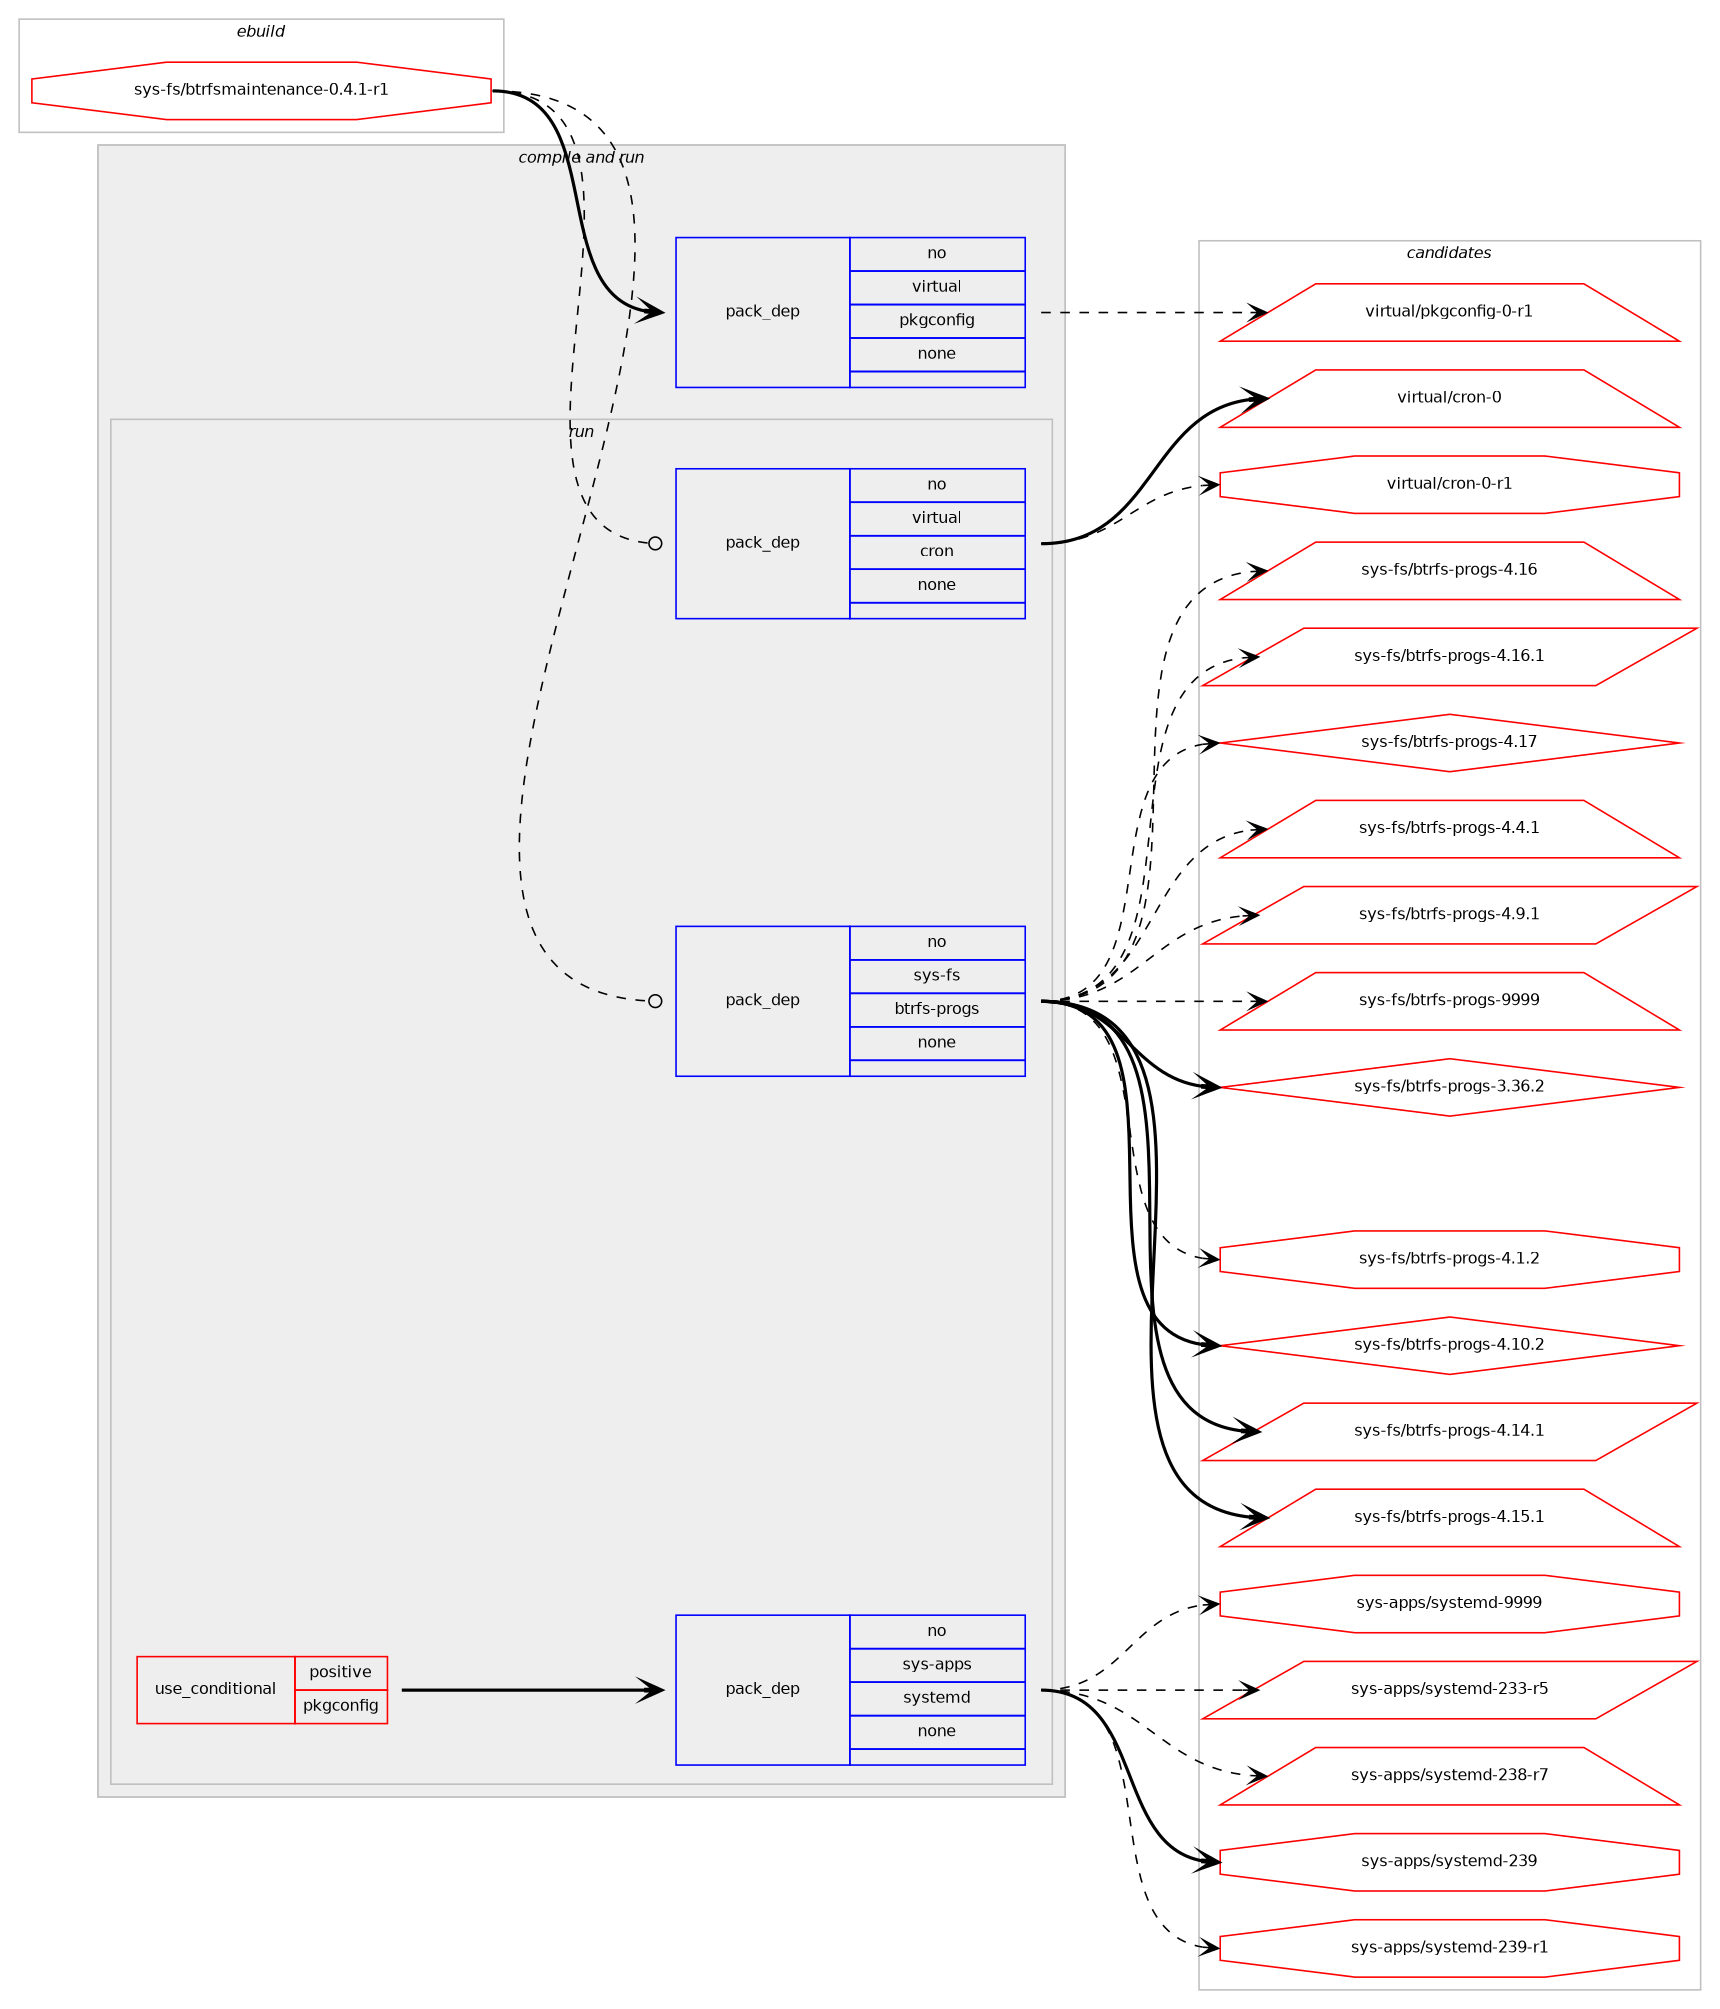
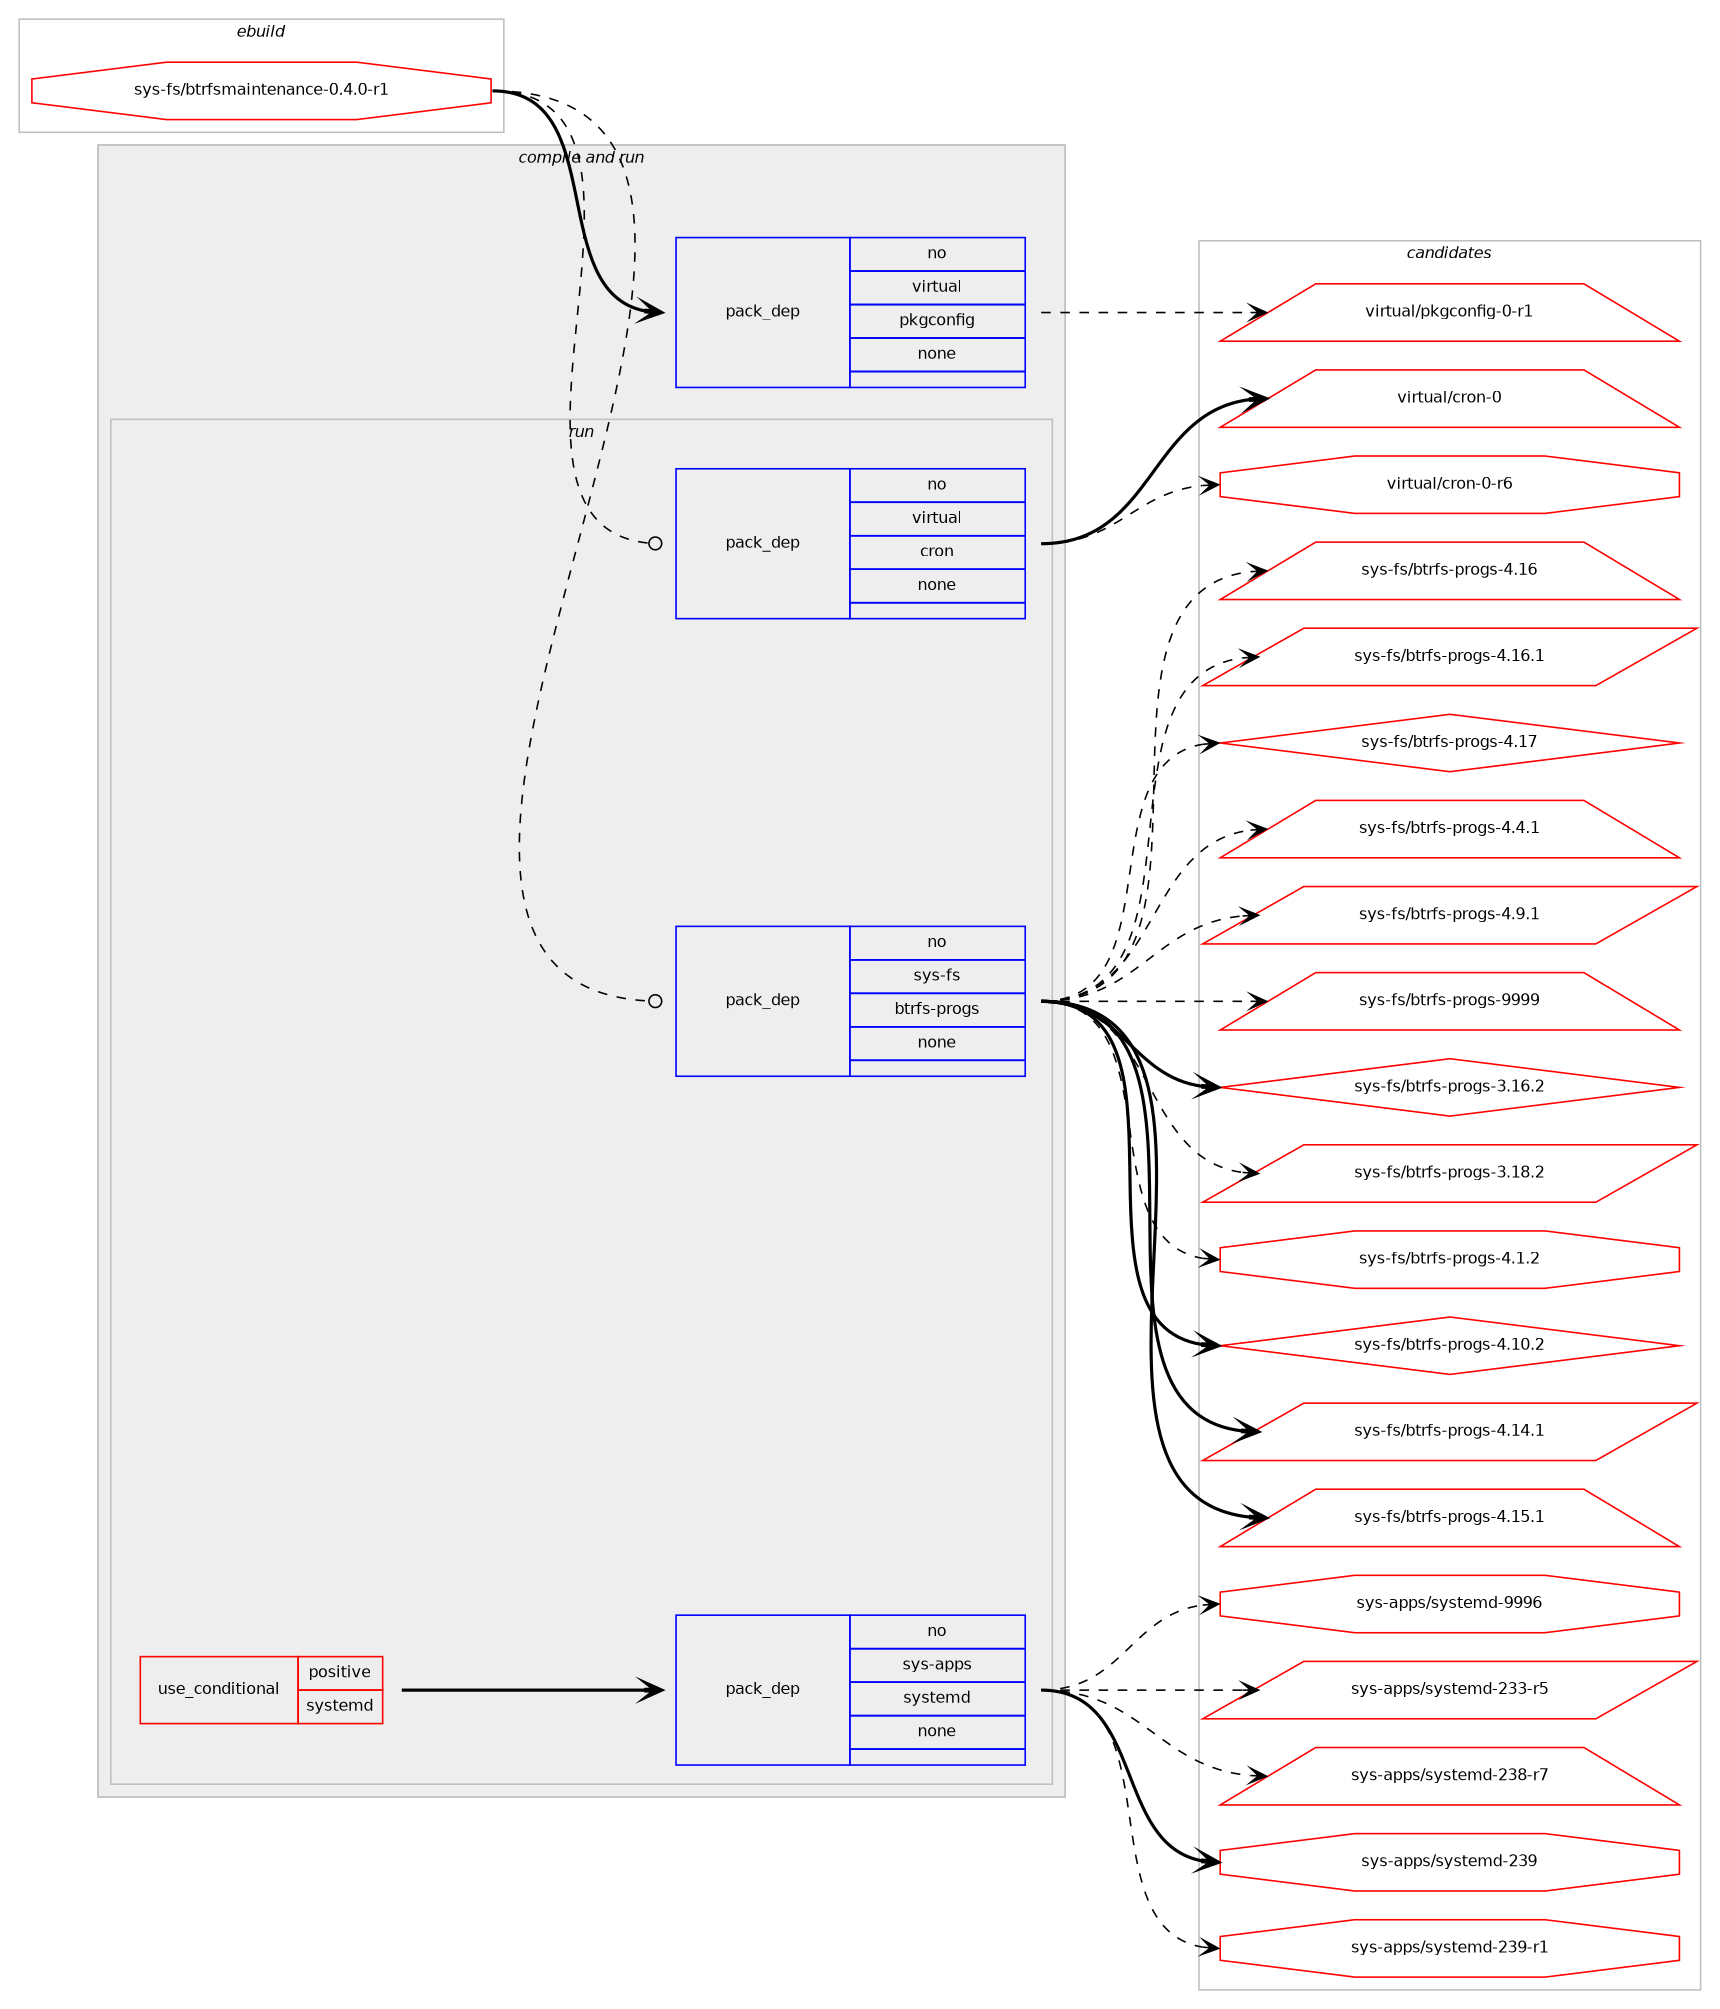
(261, 91) -> (261, 91)
(1450, 485) -> (1450, 485)
(1450, 1087) -> (1450, 1087)
none -> (1450, 1174)
(1450, 1604) -> (1450, 1604)
(341, 1706) -> (340, 1706)
